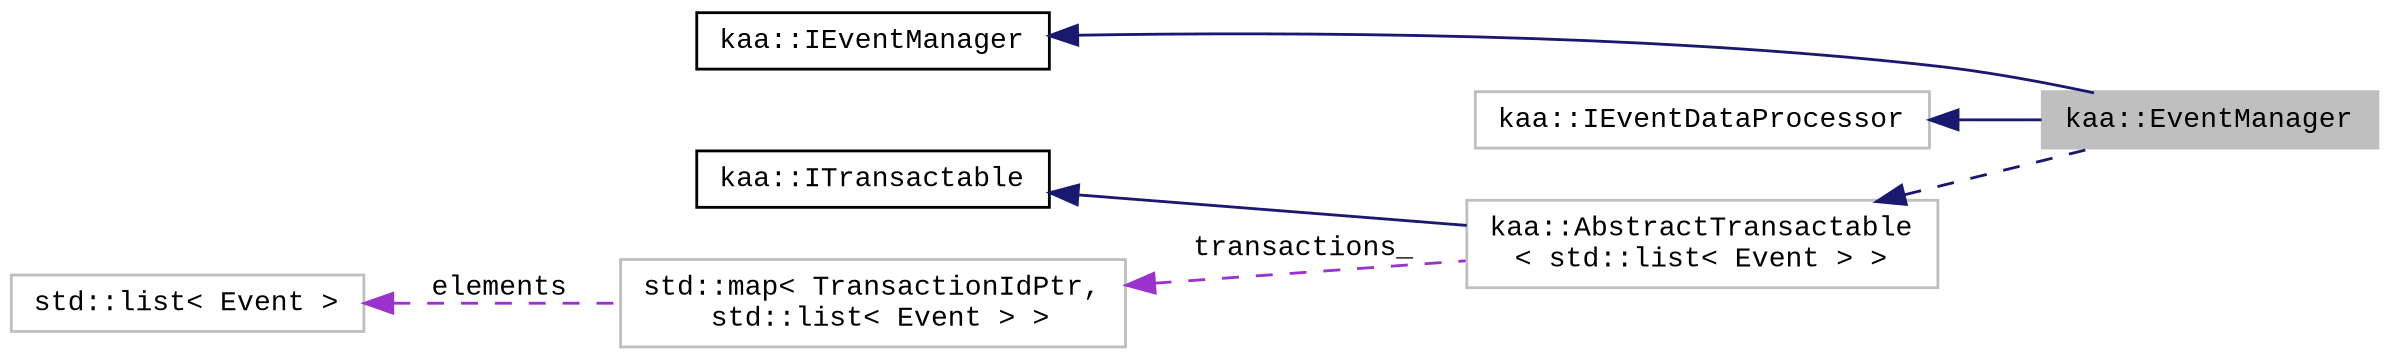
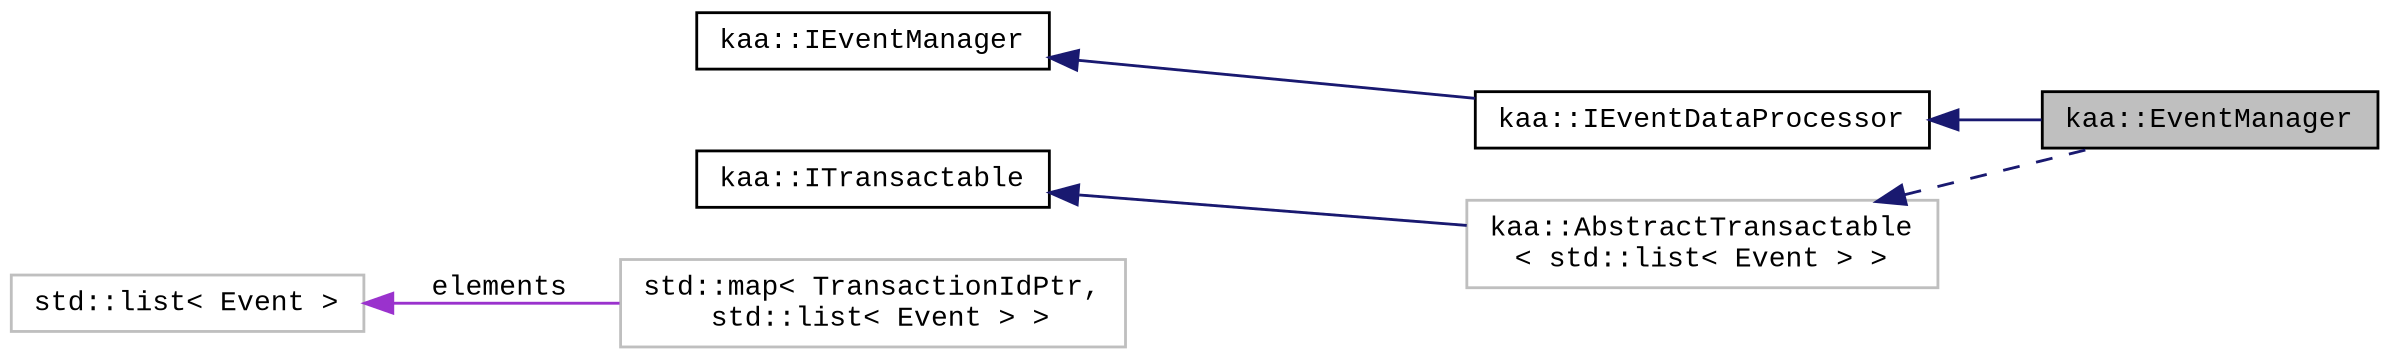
(1588, 41) -> (1276, 79)
(1702, 120) -> (1702, 120)
(2210, 120) -> (2210, 120)
(1310, 272) -> none
(506, 303) -> (506, 303)
